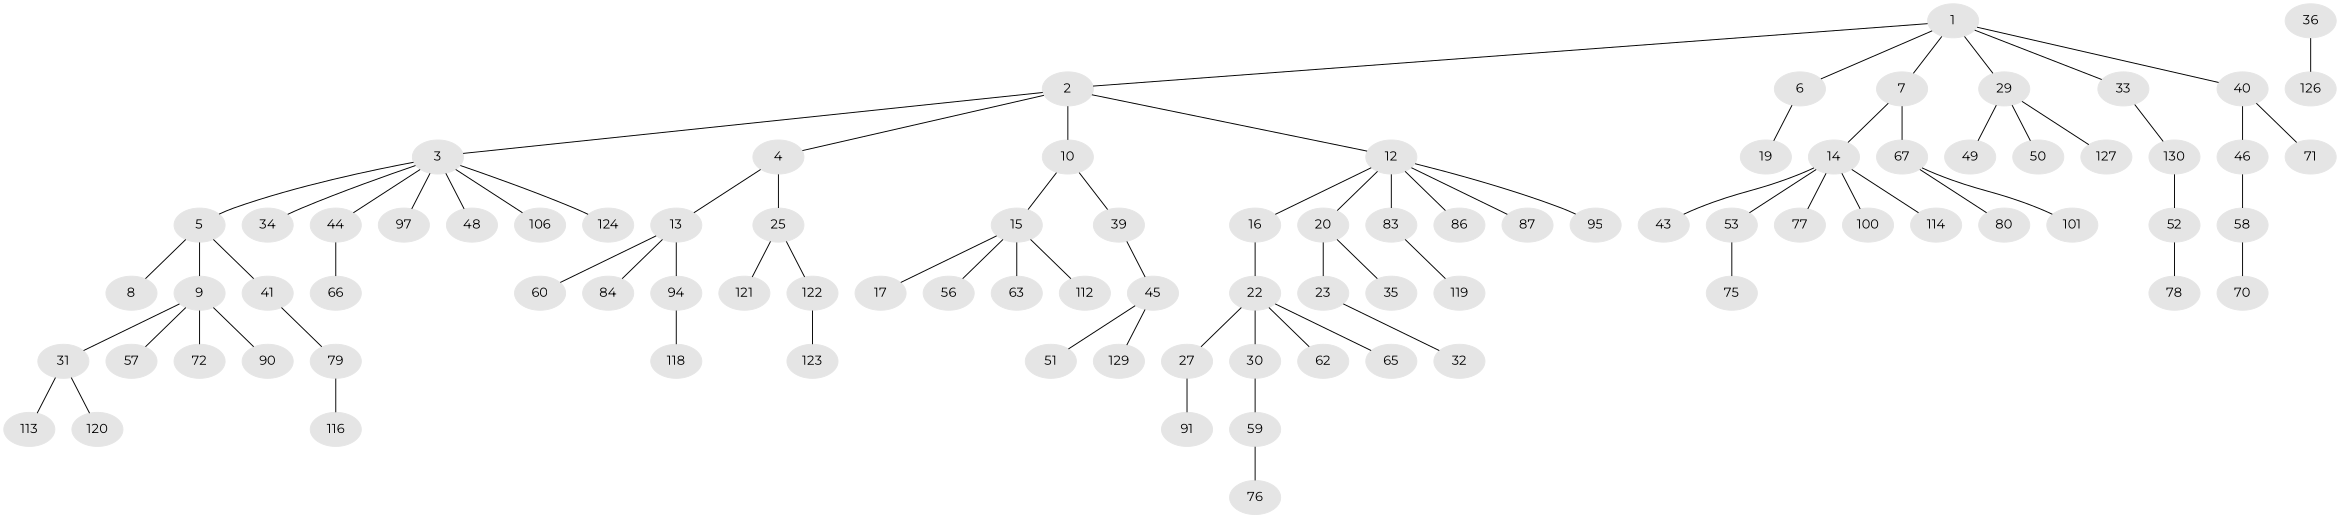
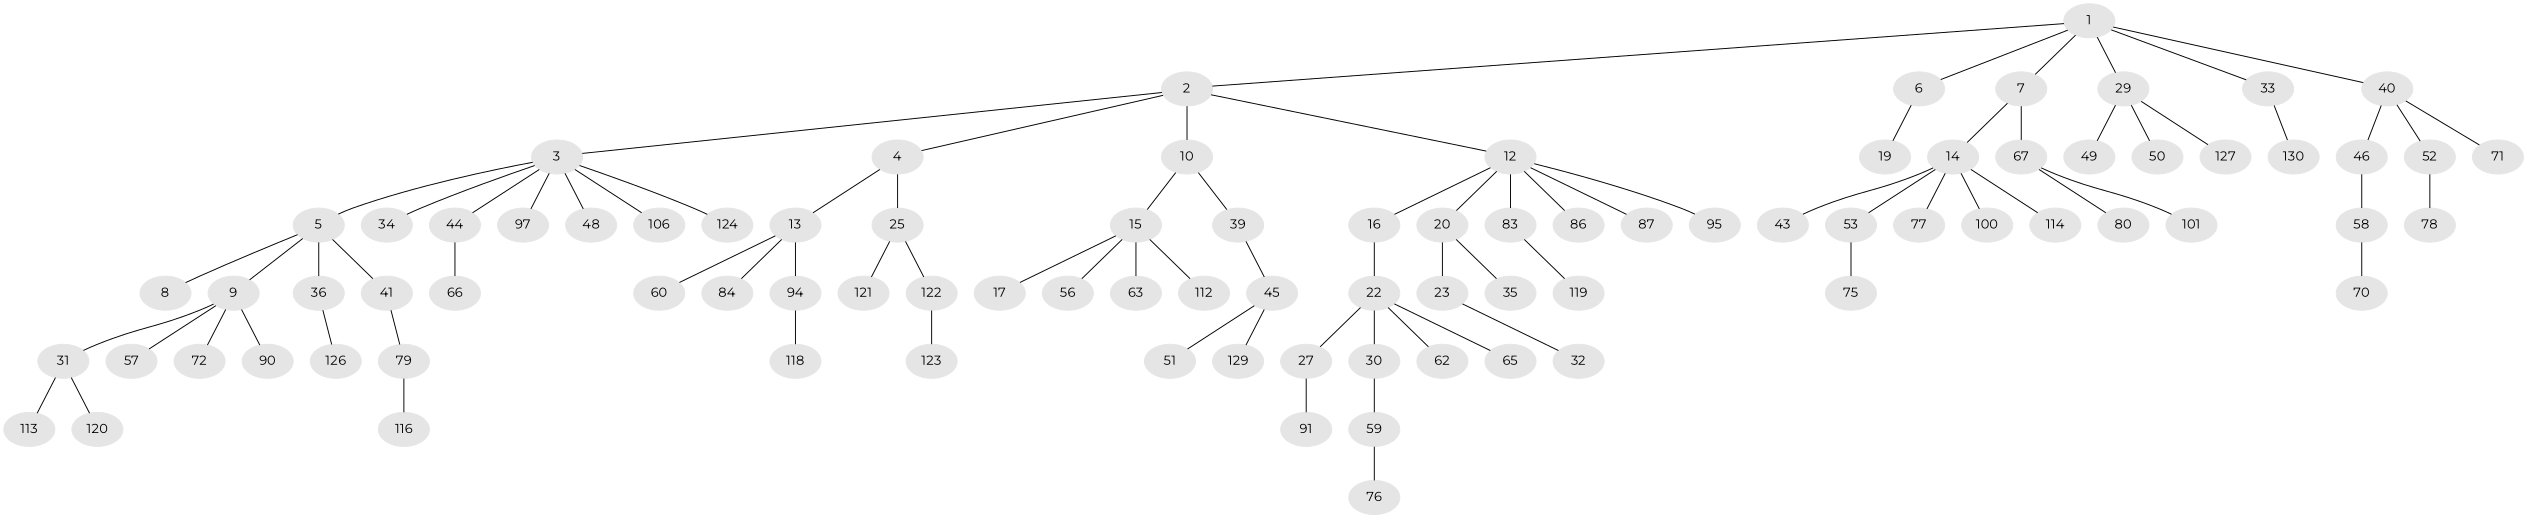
(2174, 191) -> (2409, 123)
none -> (319, 259)
